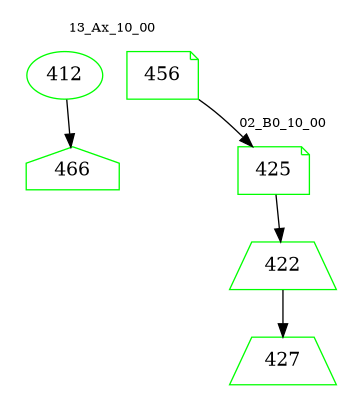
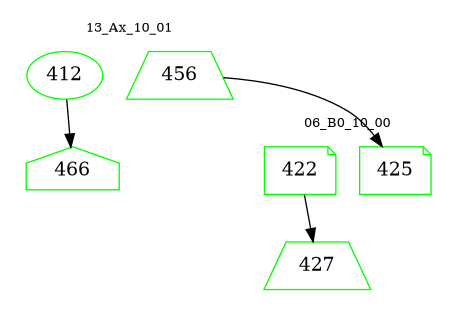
(112, 28) -> (130, 28)
(163, 75) -> (180, 75)
(283, 124) -> (348, 124)
(278, 212) -> none
(283, 266) -> (300, 171)
